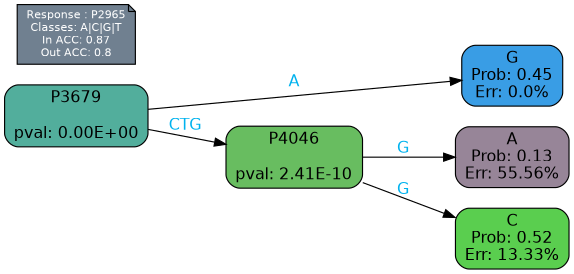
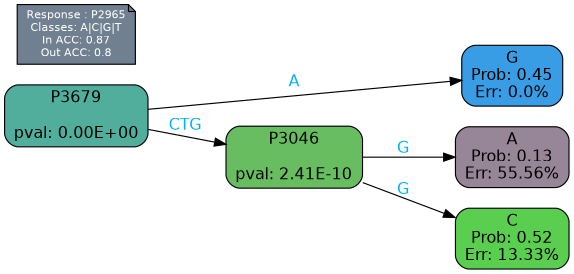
(294, 157) -> (294, 157)
